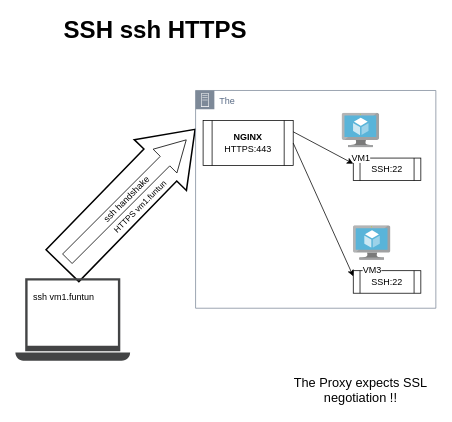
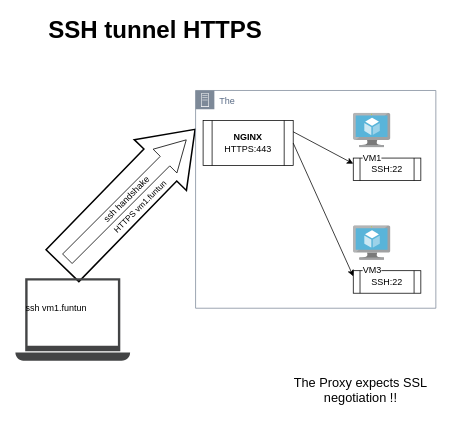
(155, 30) -> (155, 30)
(360, 130) -> (372, 130)
(64, 297) -> (56, 308)
